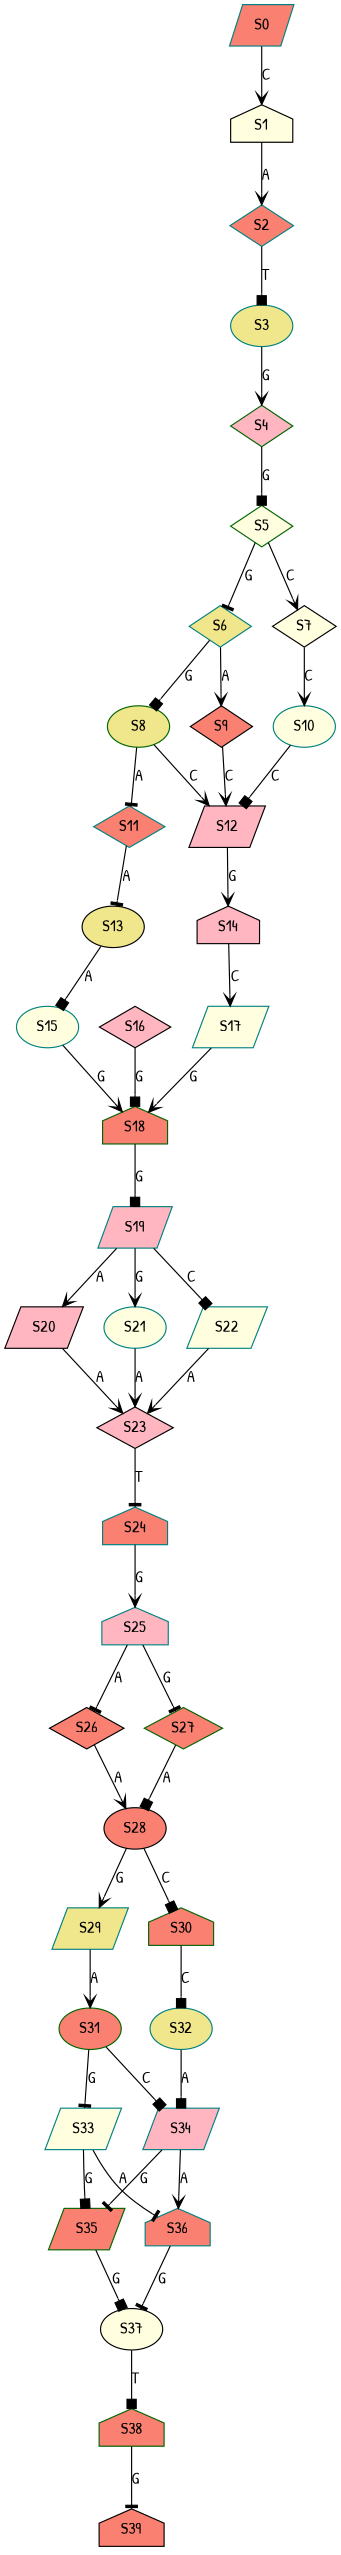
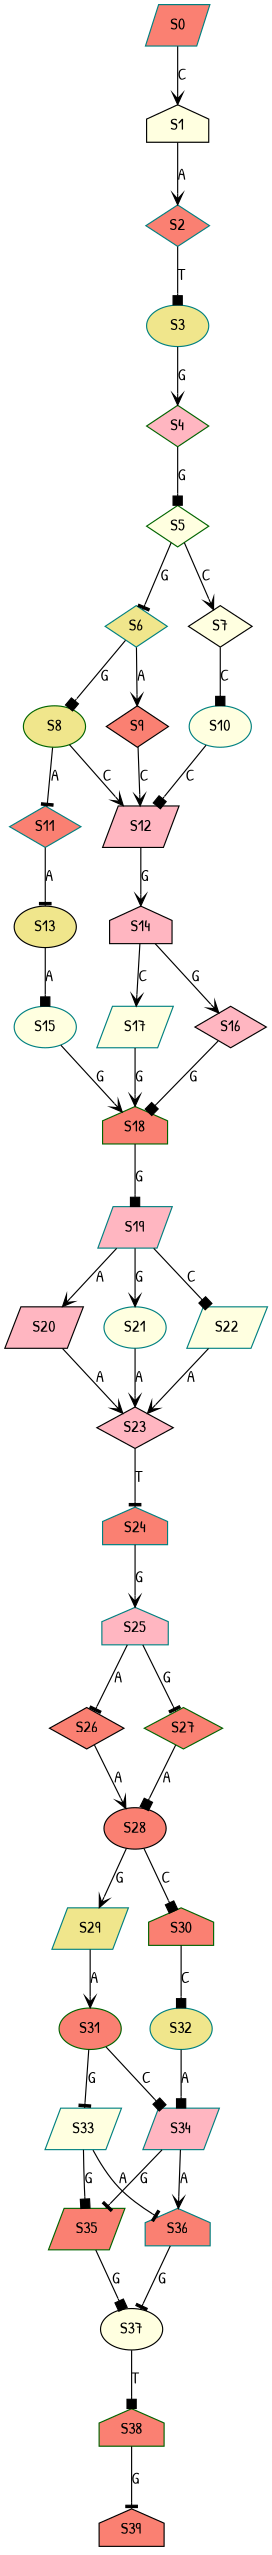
(304, 671) -> (220, 671)
none -> (183, 974)
